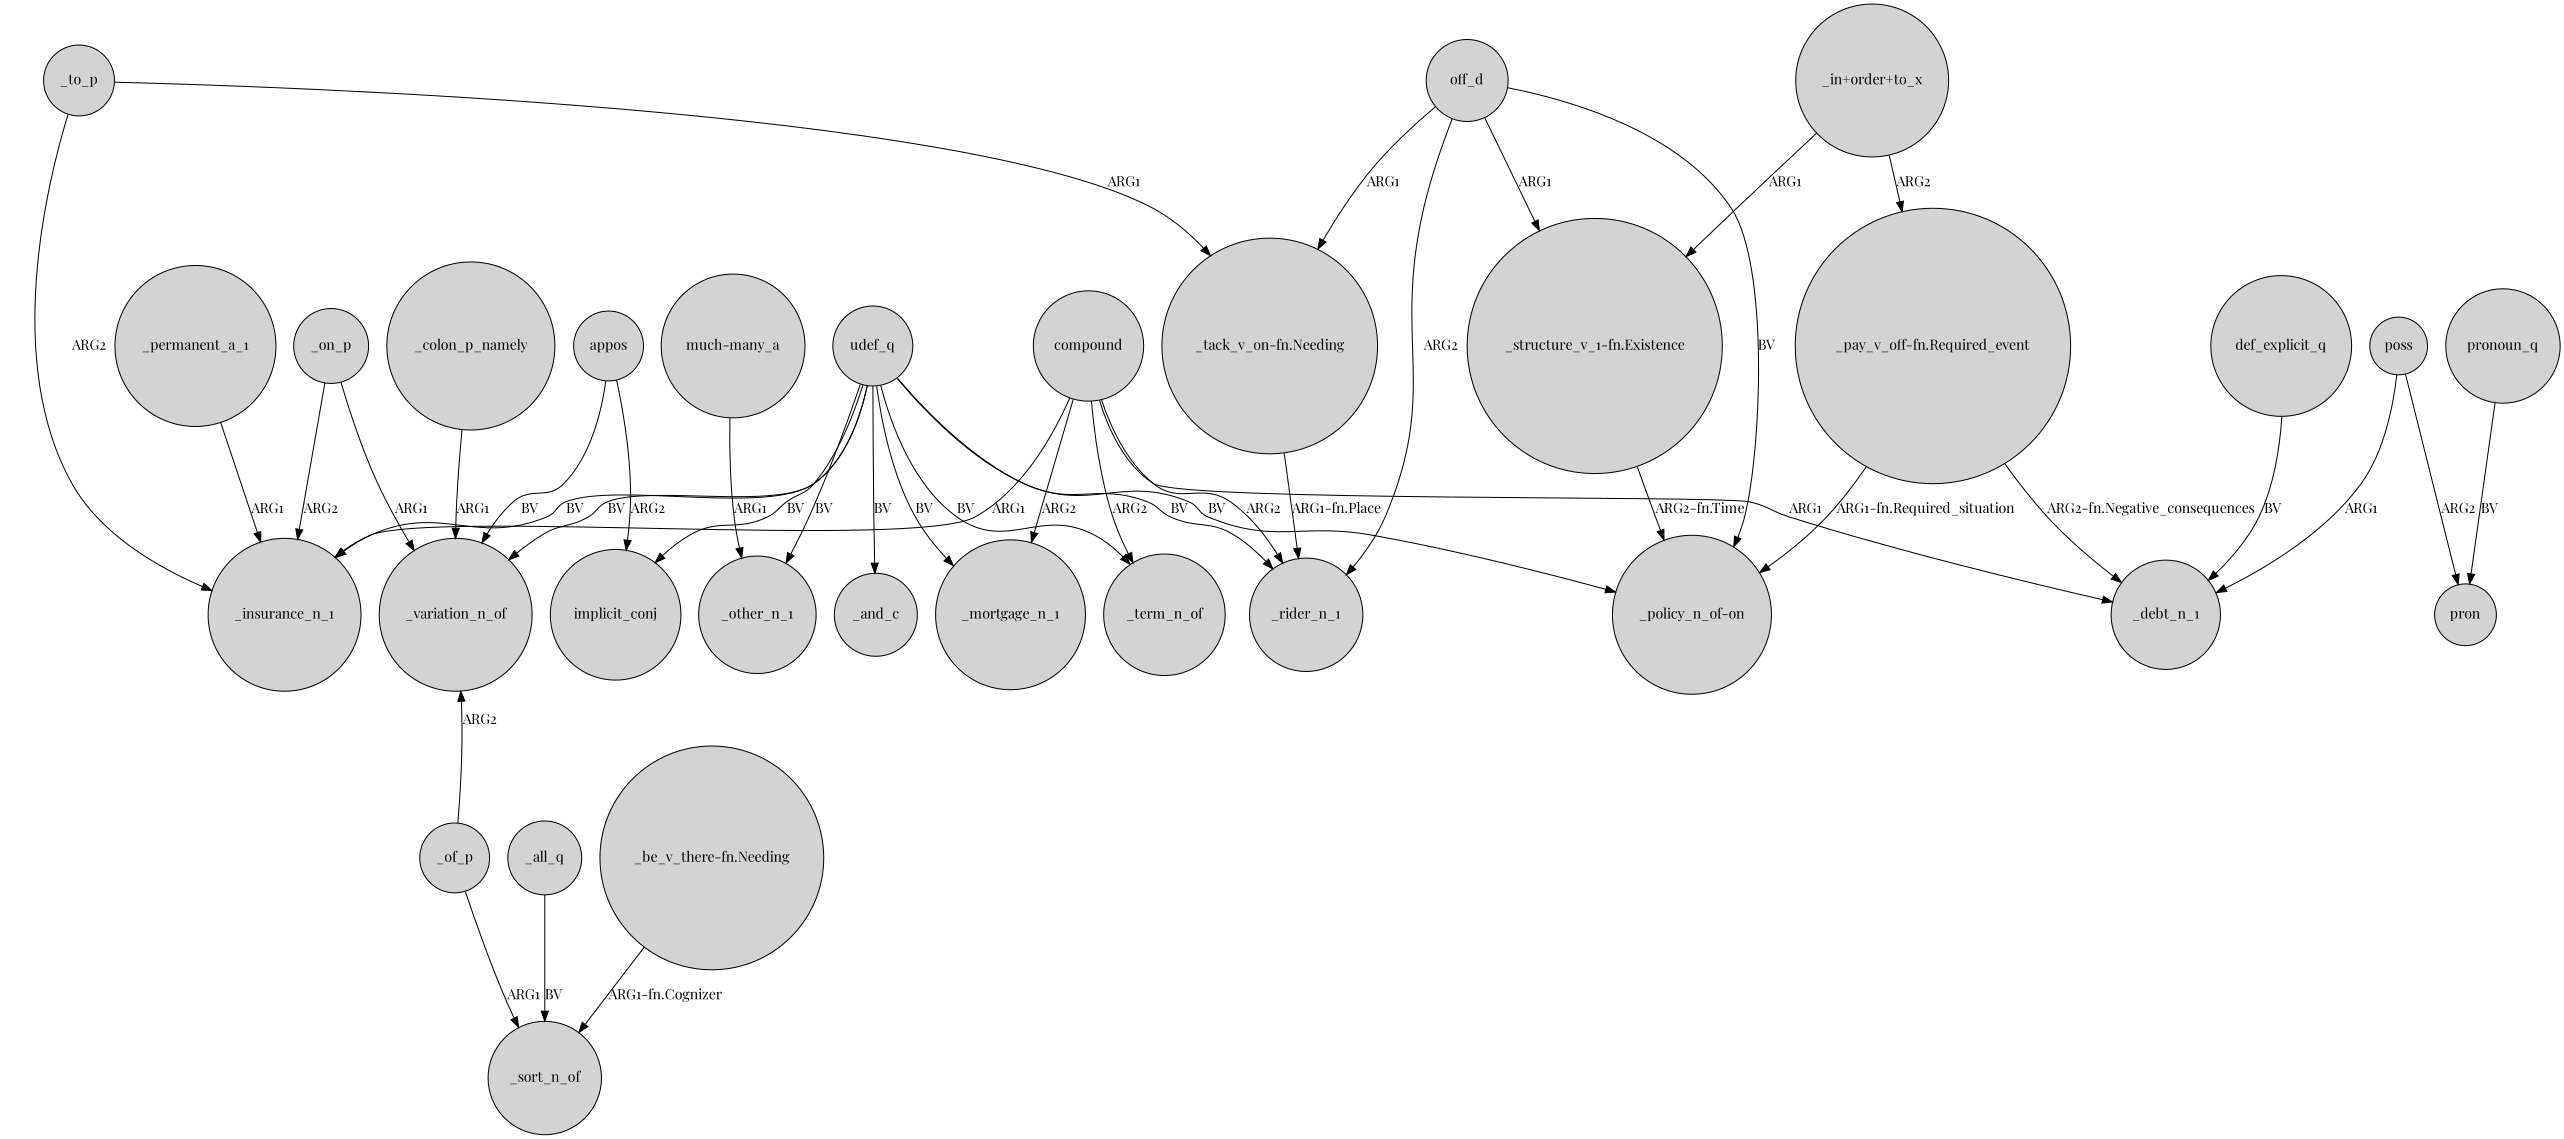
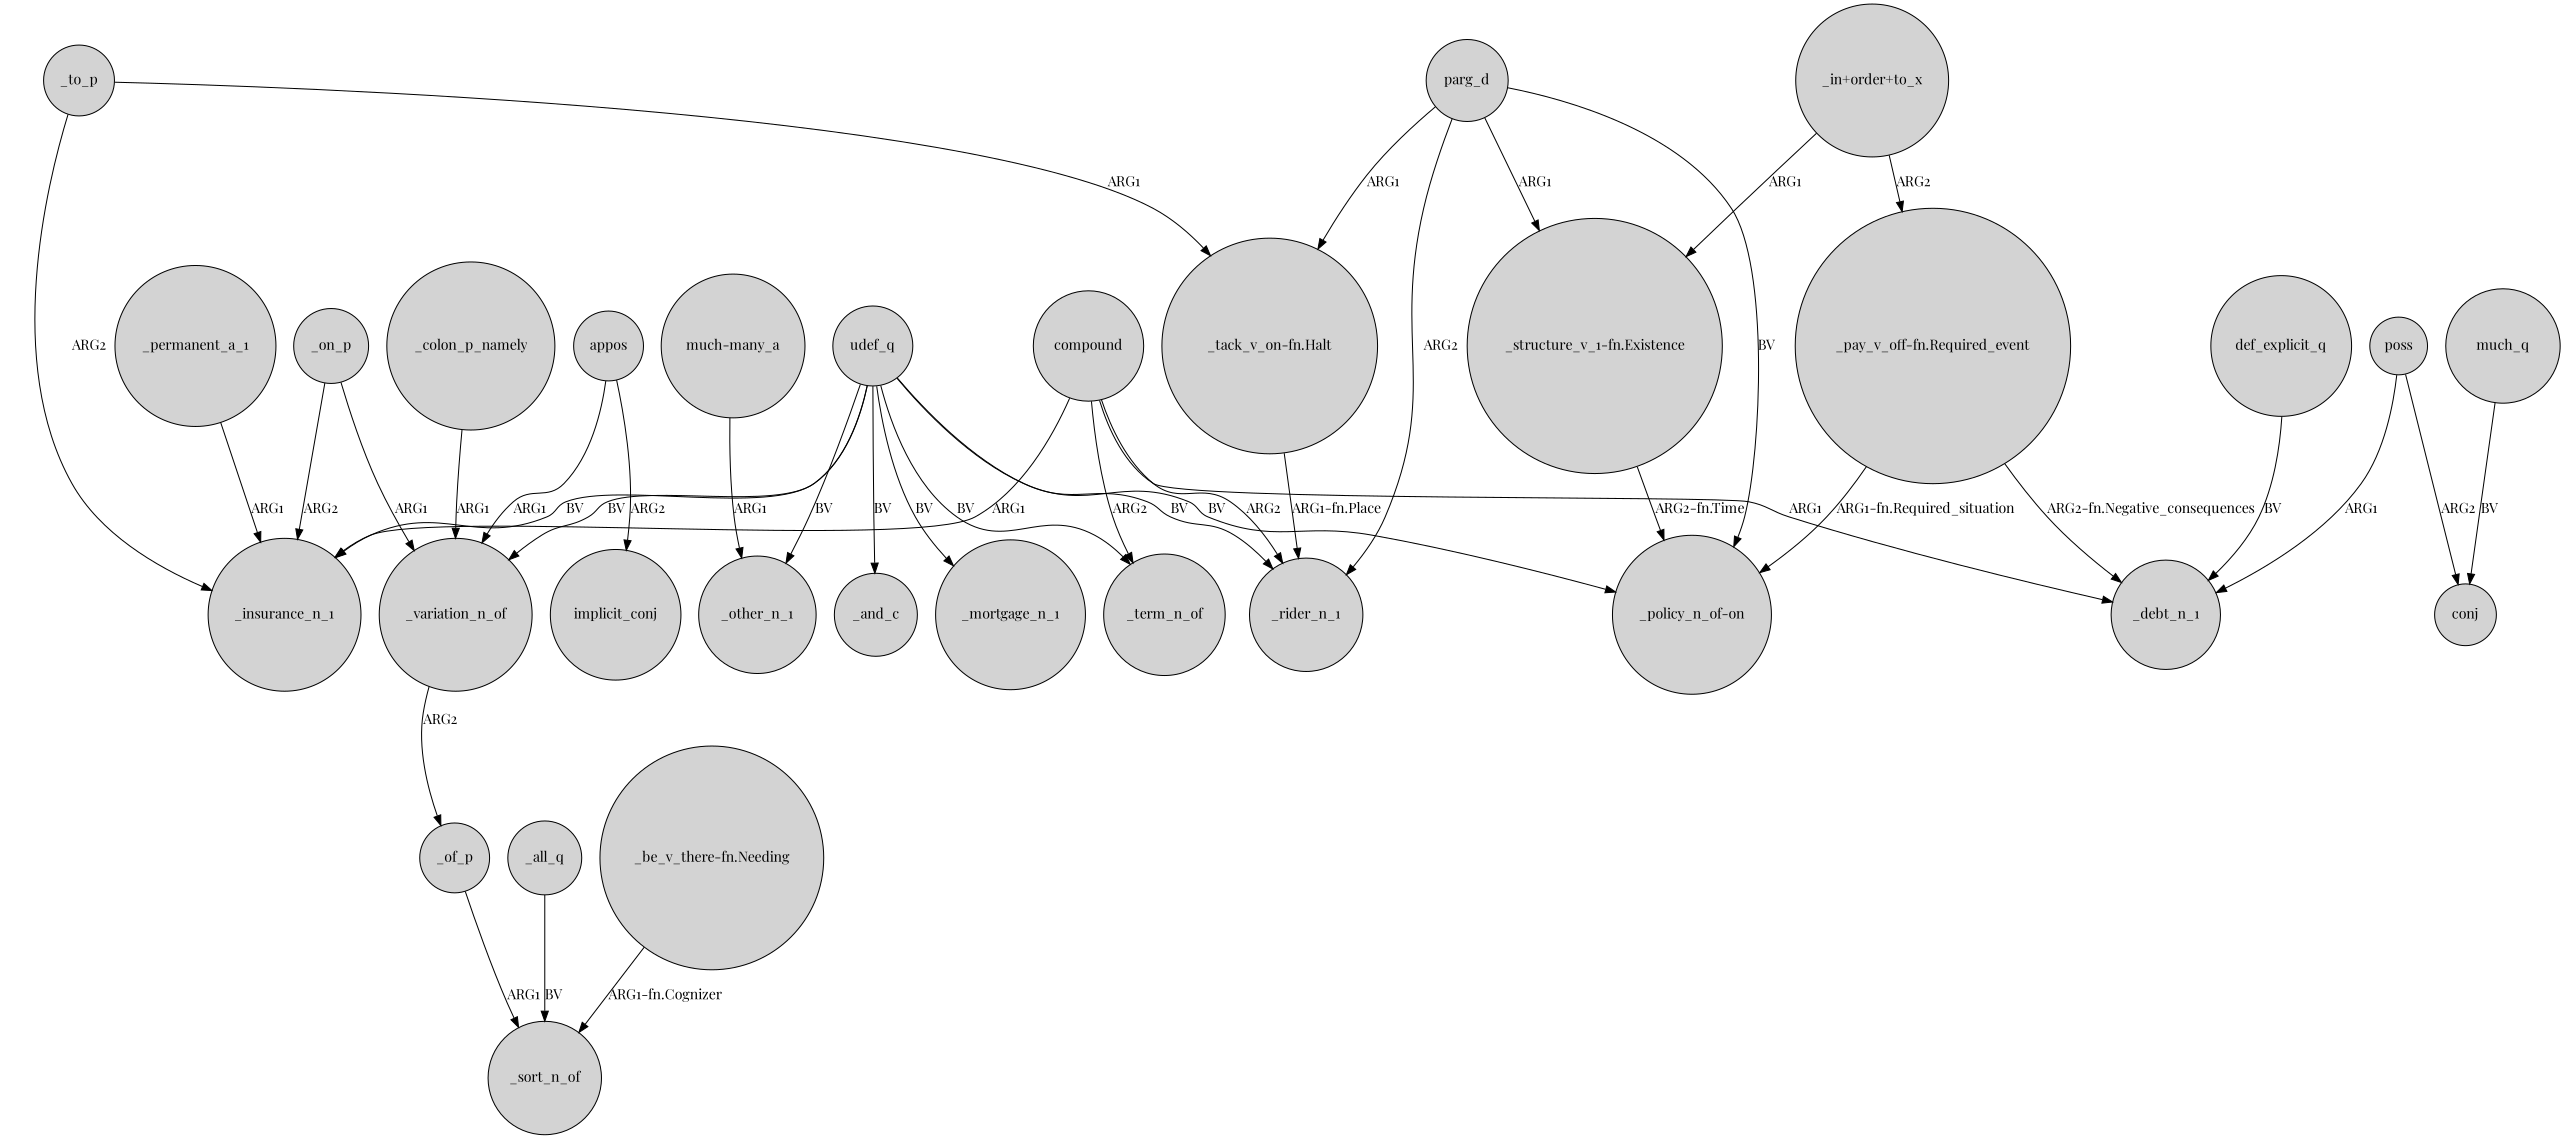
(1467, 80) -> (1467, 80)
(1270, 346) -> (1270, 346)
(2503, 346) -> (2503, 346)
(1054, 466) -> none
(789, 501) -> none
(530, 509) -> (530, 509)
(2466, 615) -> (2466, 615)
(461, 762) -> (422, 752)
